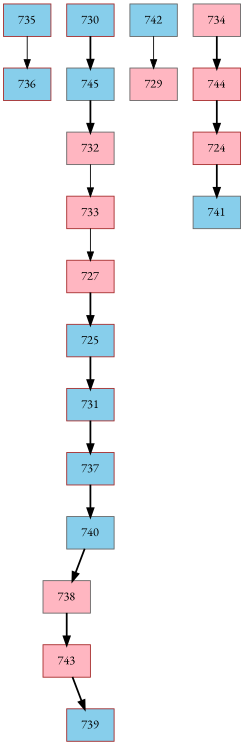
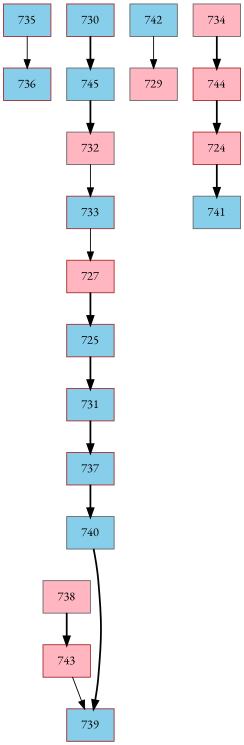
(90, 212) -> (90, 212)
(80, 561) -> (101, 624)
(77, 689) -> (77, 689)
